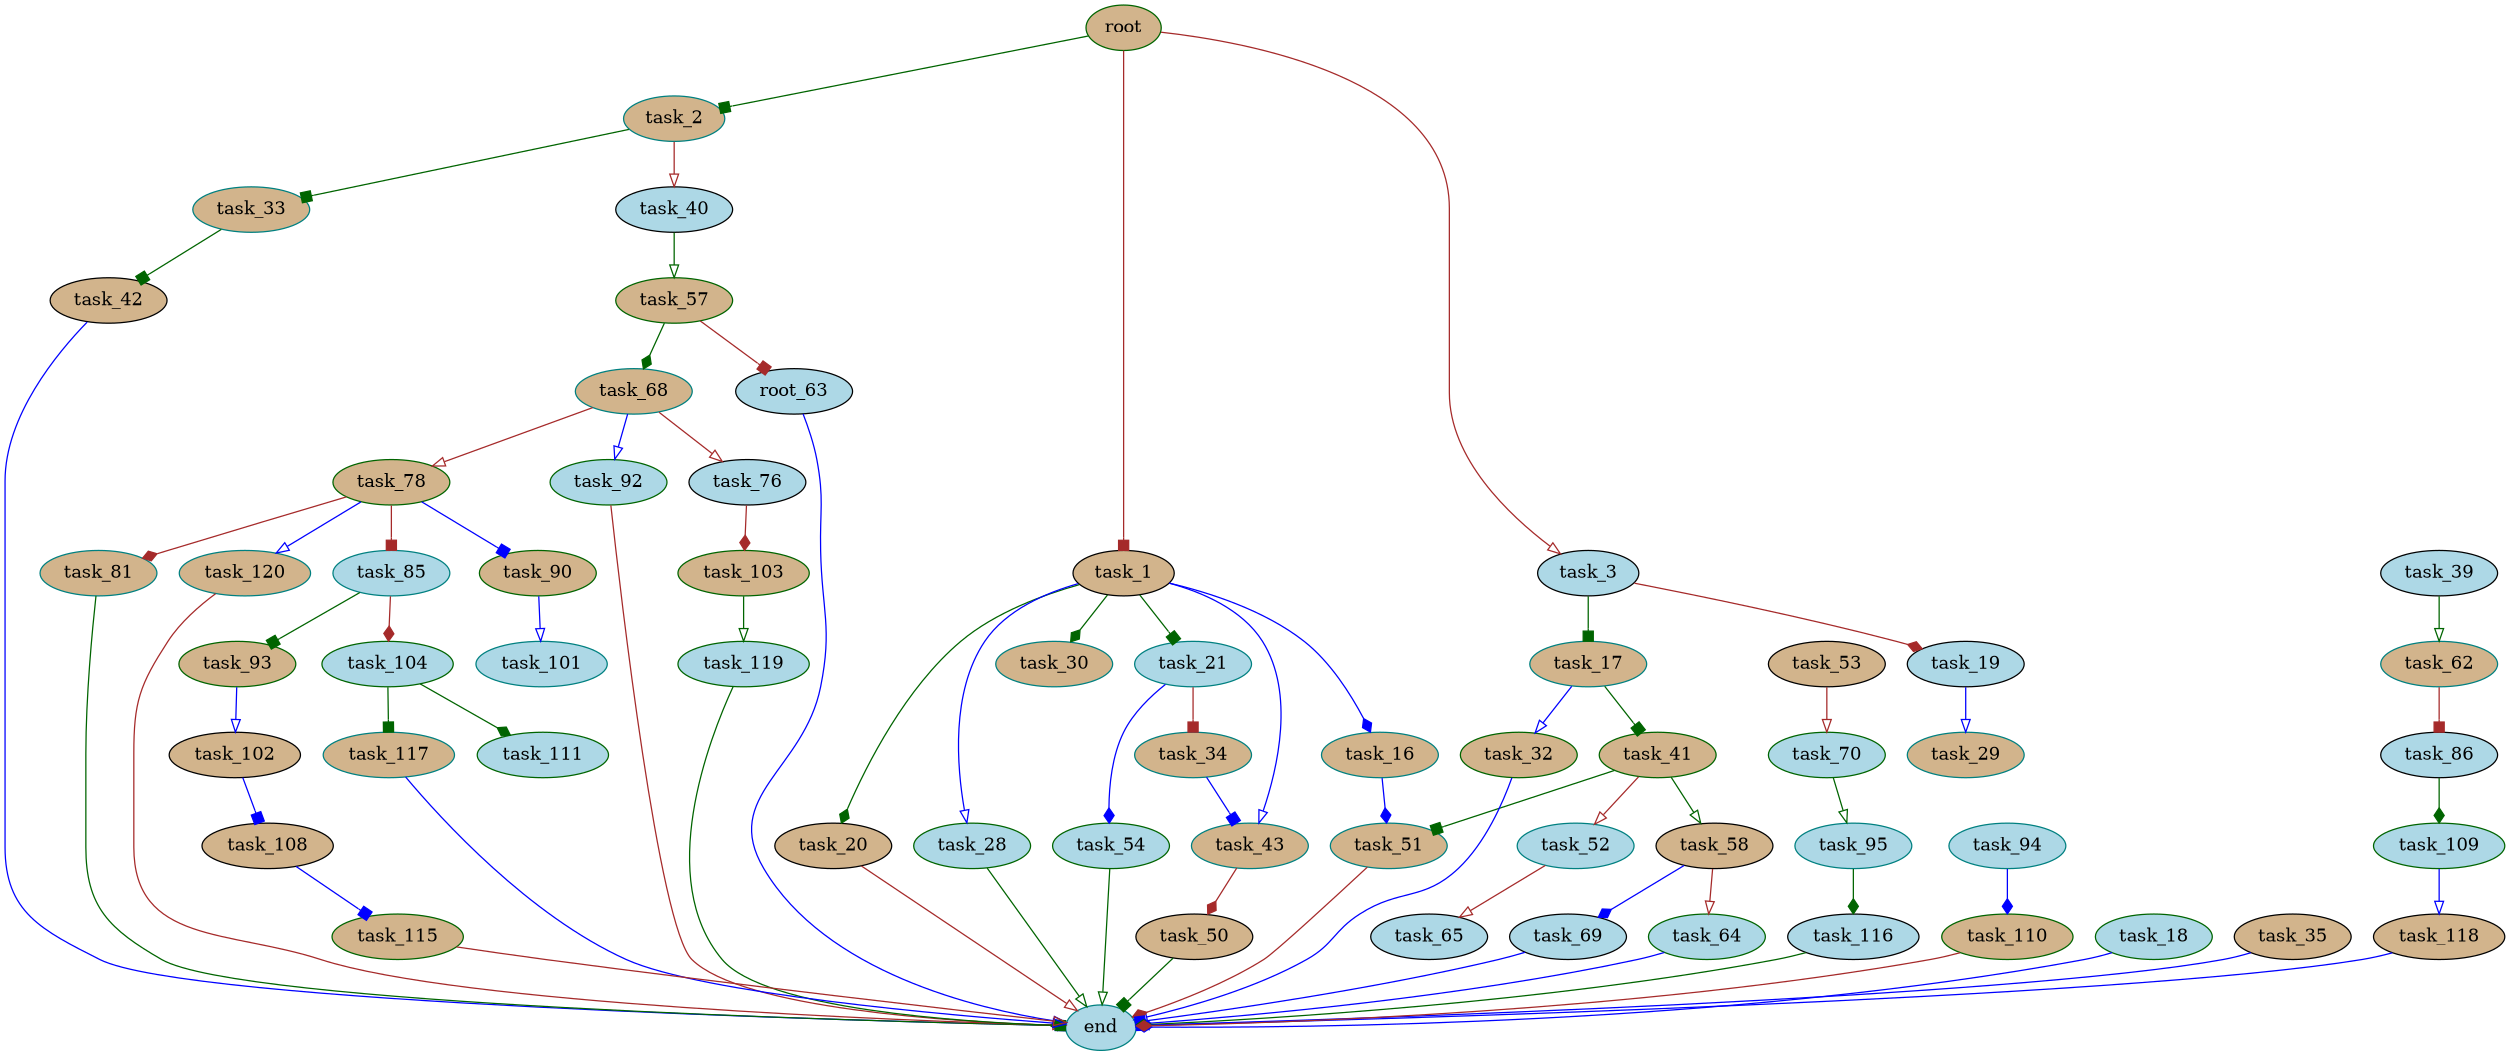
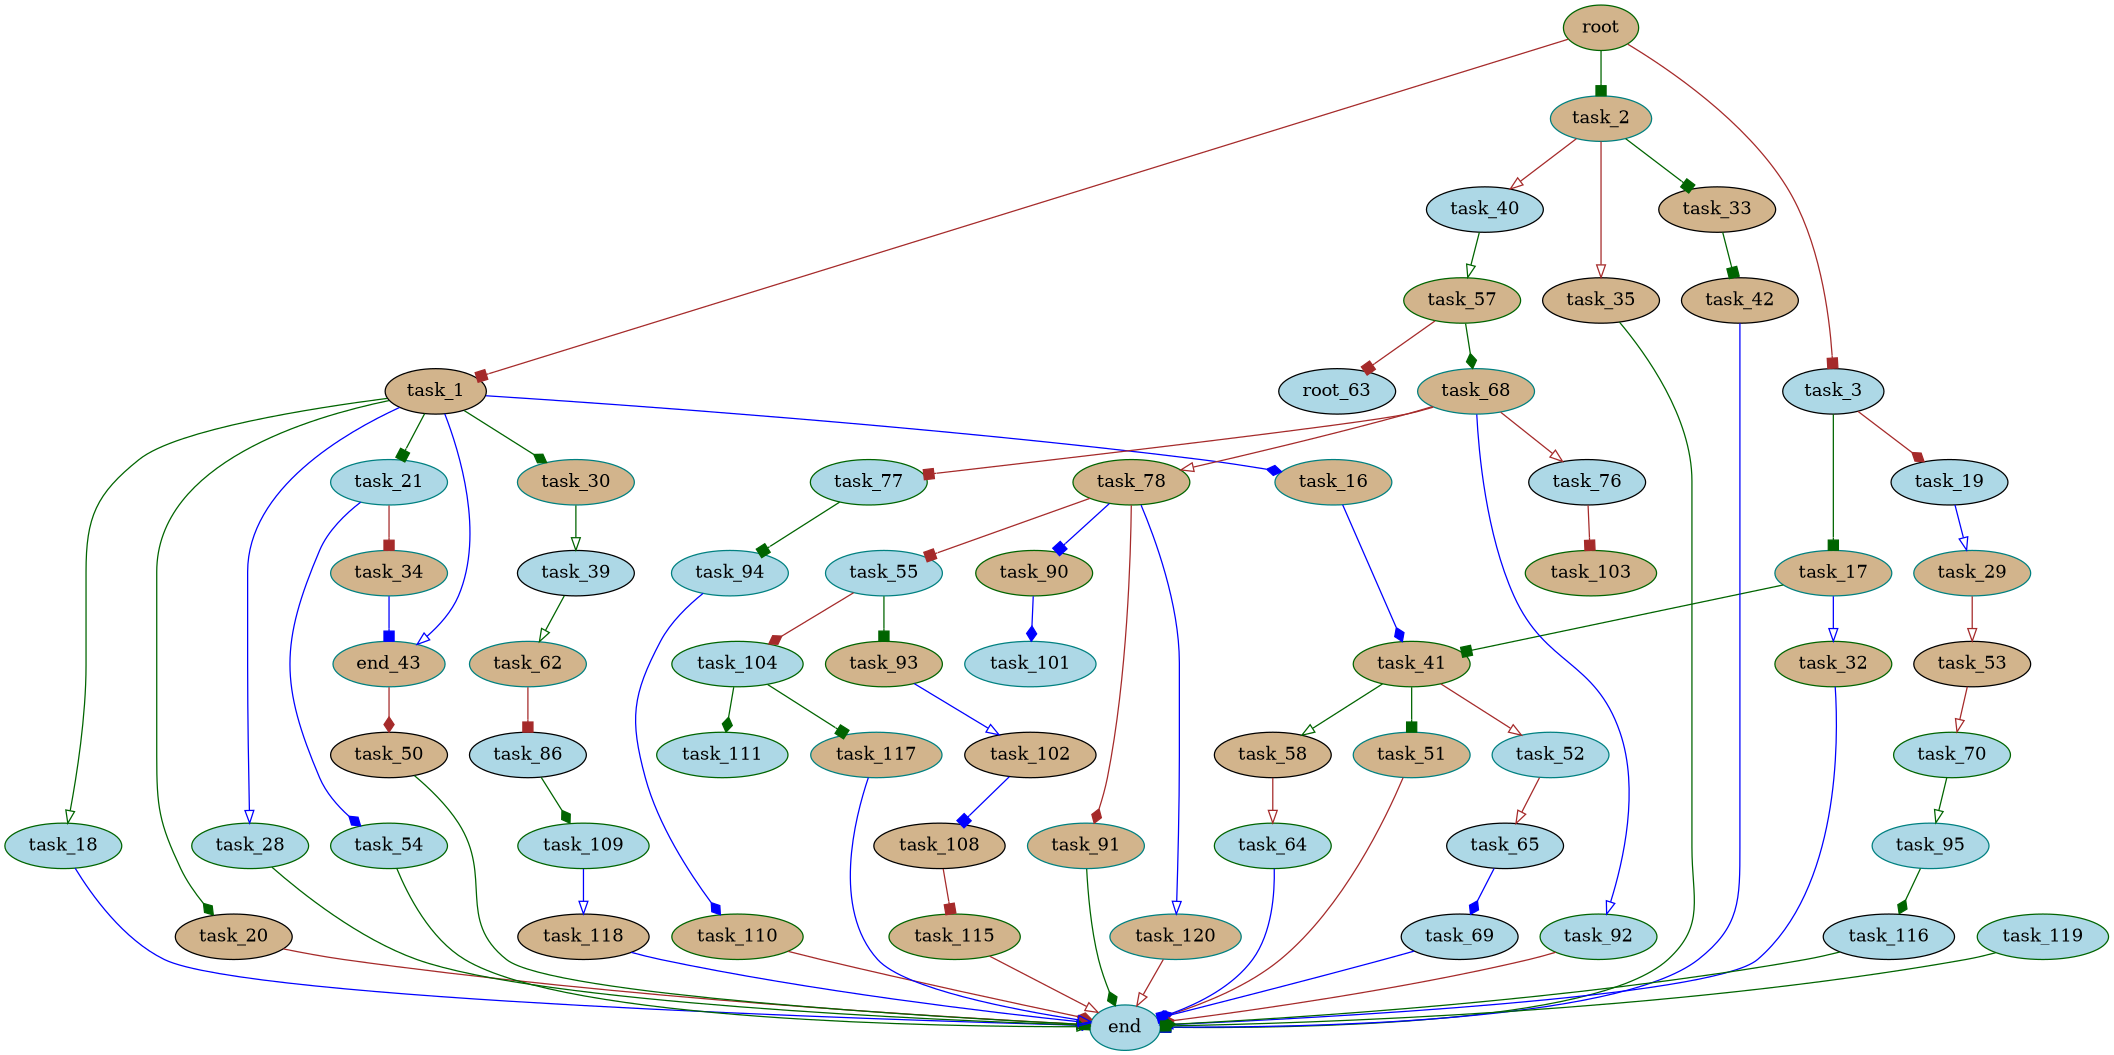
none -> (1601, 203)
(251, 210) -> (1717, 210)
(1449, 212) -> (1775, 171)
none -> (869, 482)
none -> (101, 501)
(746, 520) -> (1589, 522)
none -> (576, 522)
(98, 573) -> (1086, 846)
(391, 573) -> (884, 573)
(539, 612) -> (1033, 611)
(744, 612) -> none
none -> (1972, 612)
(1384, 793) -> (1369, 566)
(758, 802) -> none
(1250, 846) -> (389, 664)
(1648, 887) -> (1486, 885)
(327, 888) -> (946, 885)
(1701, 1003) -> (1694, 887)
